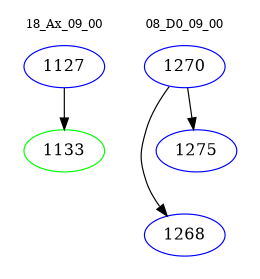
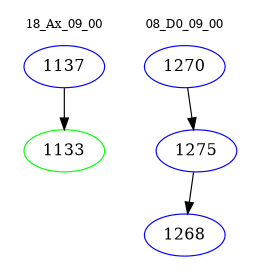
(64, 67) -> (64, 67)
(142, 145) -> (191, 187)
